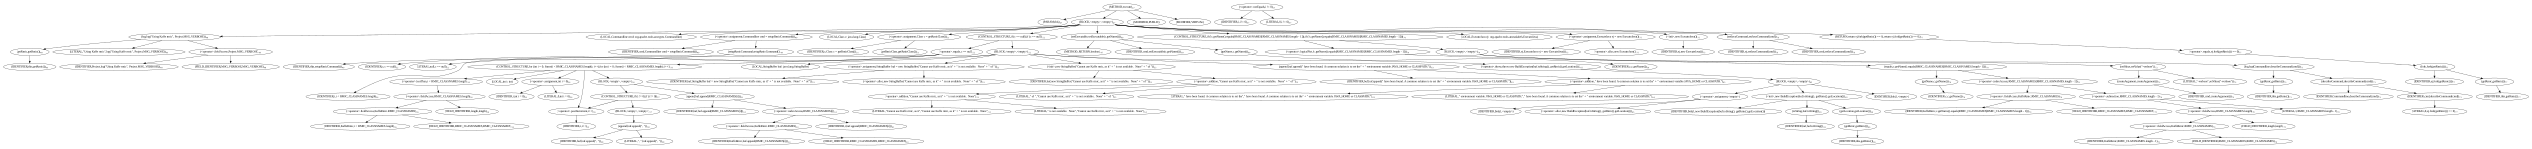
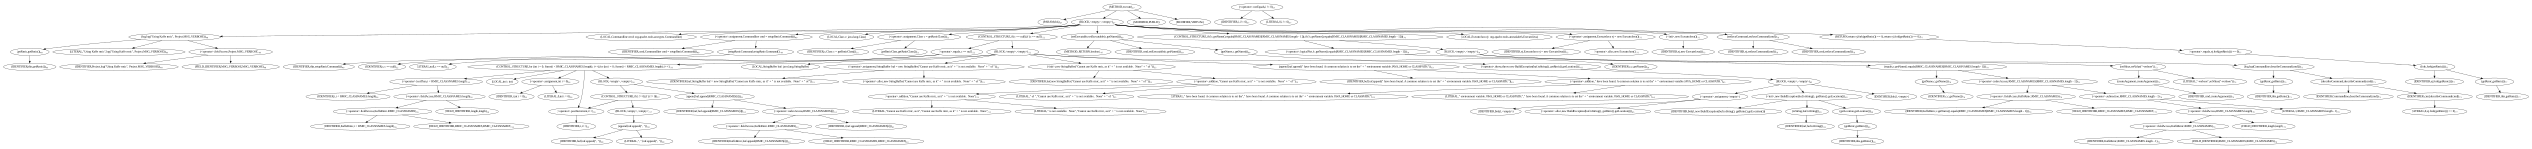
(659, 57) -> (393, 89)
